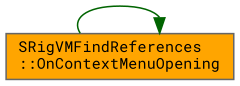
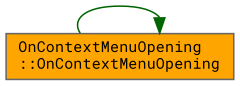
(120, 57) -> (120, 57)
